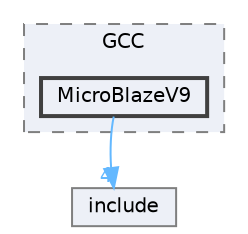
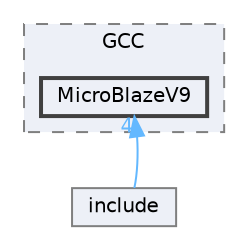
(111, 145) -> (137, 162)
